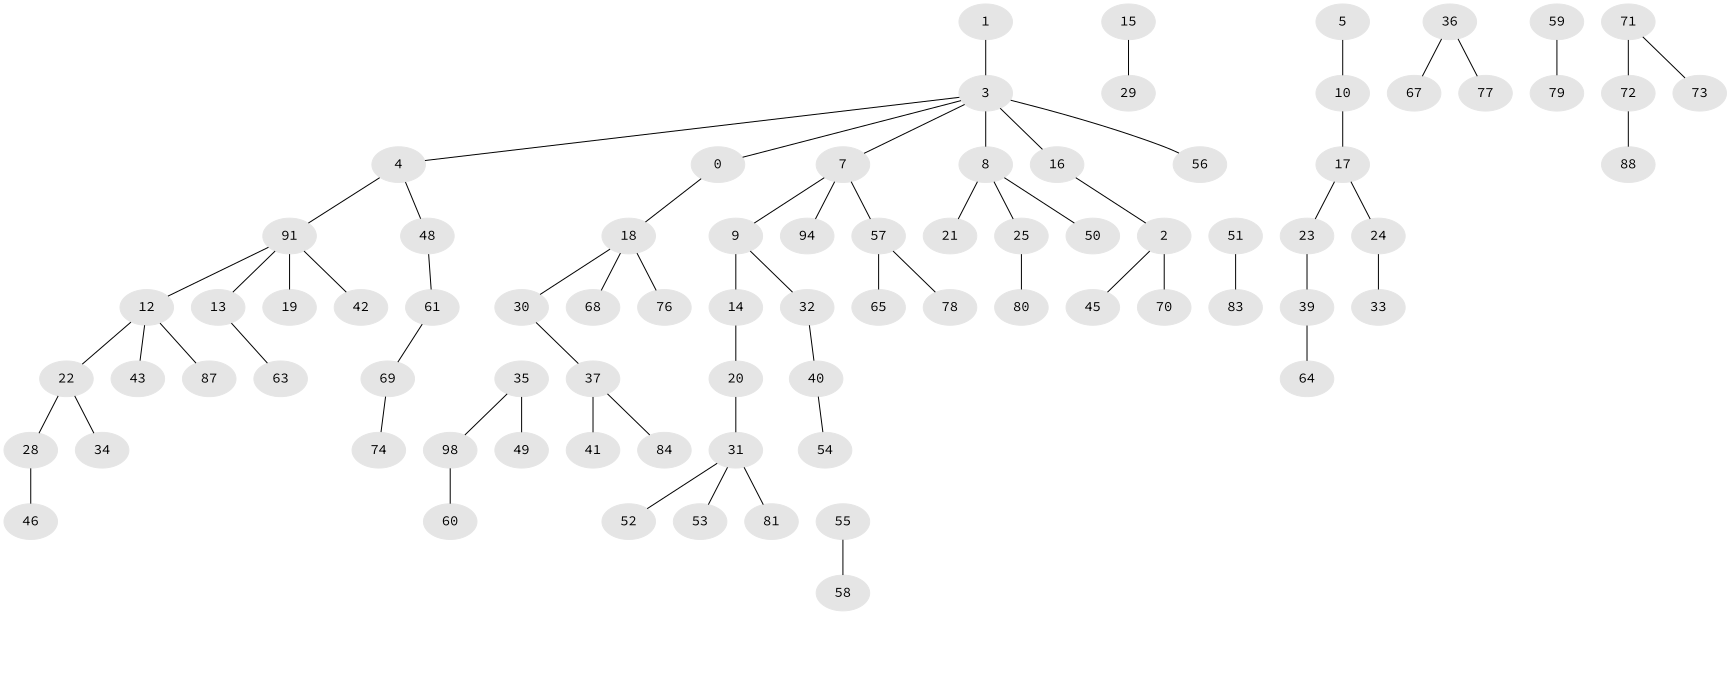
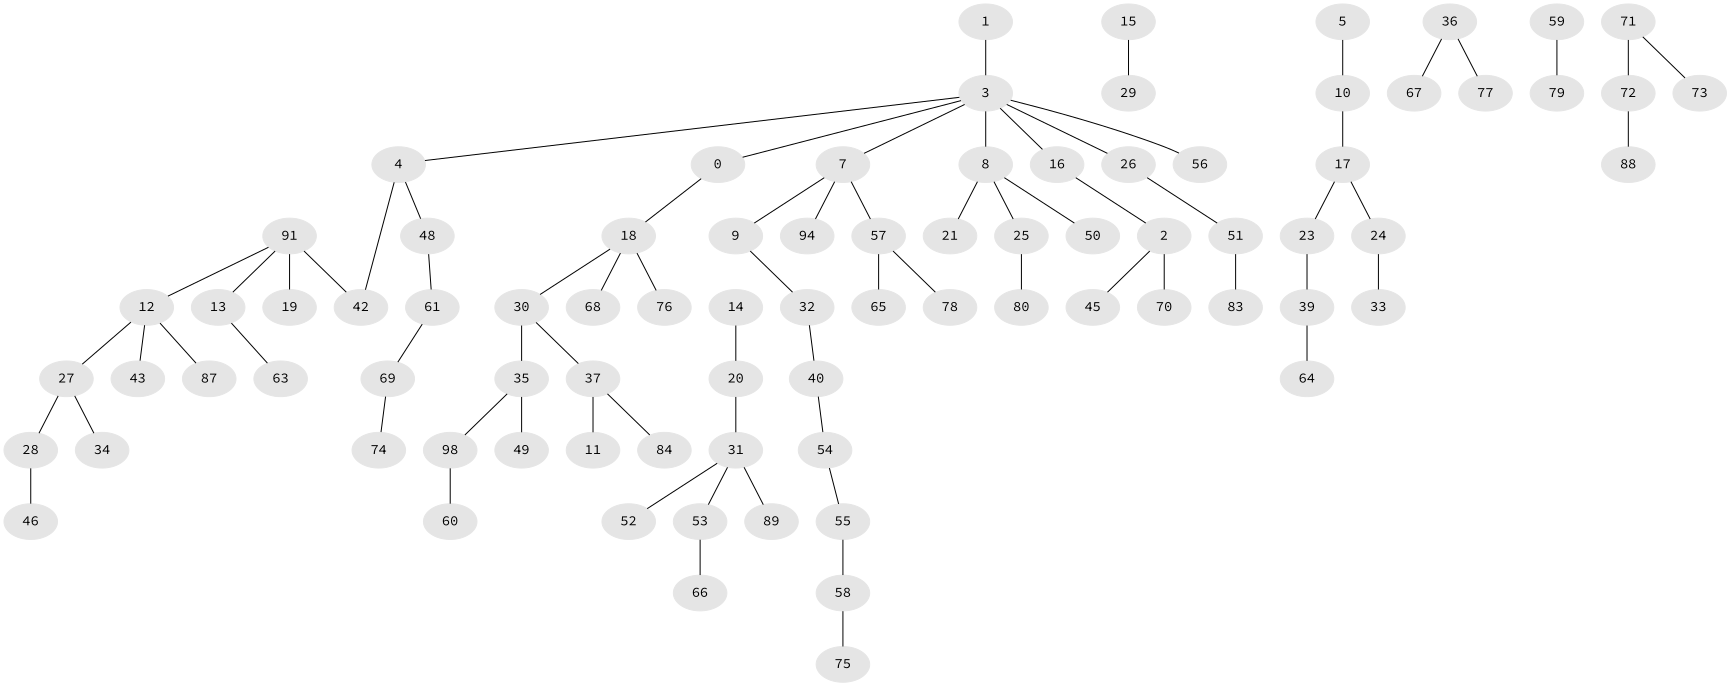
none -> (1129, 165)
(344, 200) -> (380, 236)
(736, 272) -> none
none -> (522, 343)
(66, 379) -> (66, 379)
(593, 450) -> (593, 450)
none -> (834, 486)
(772, 522) -> (772, 522)
none -> (700, 593)
none -> (843, 664)
